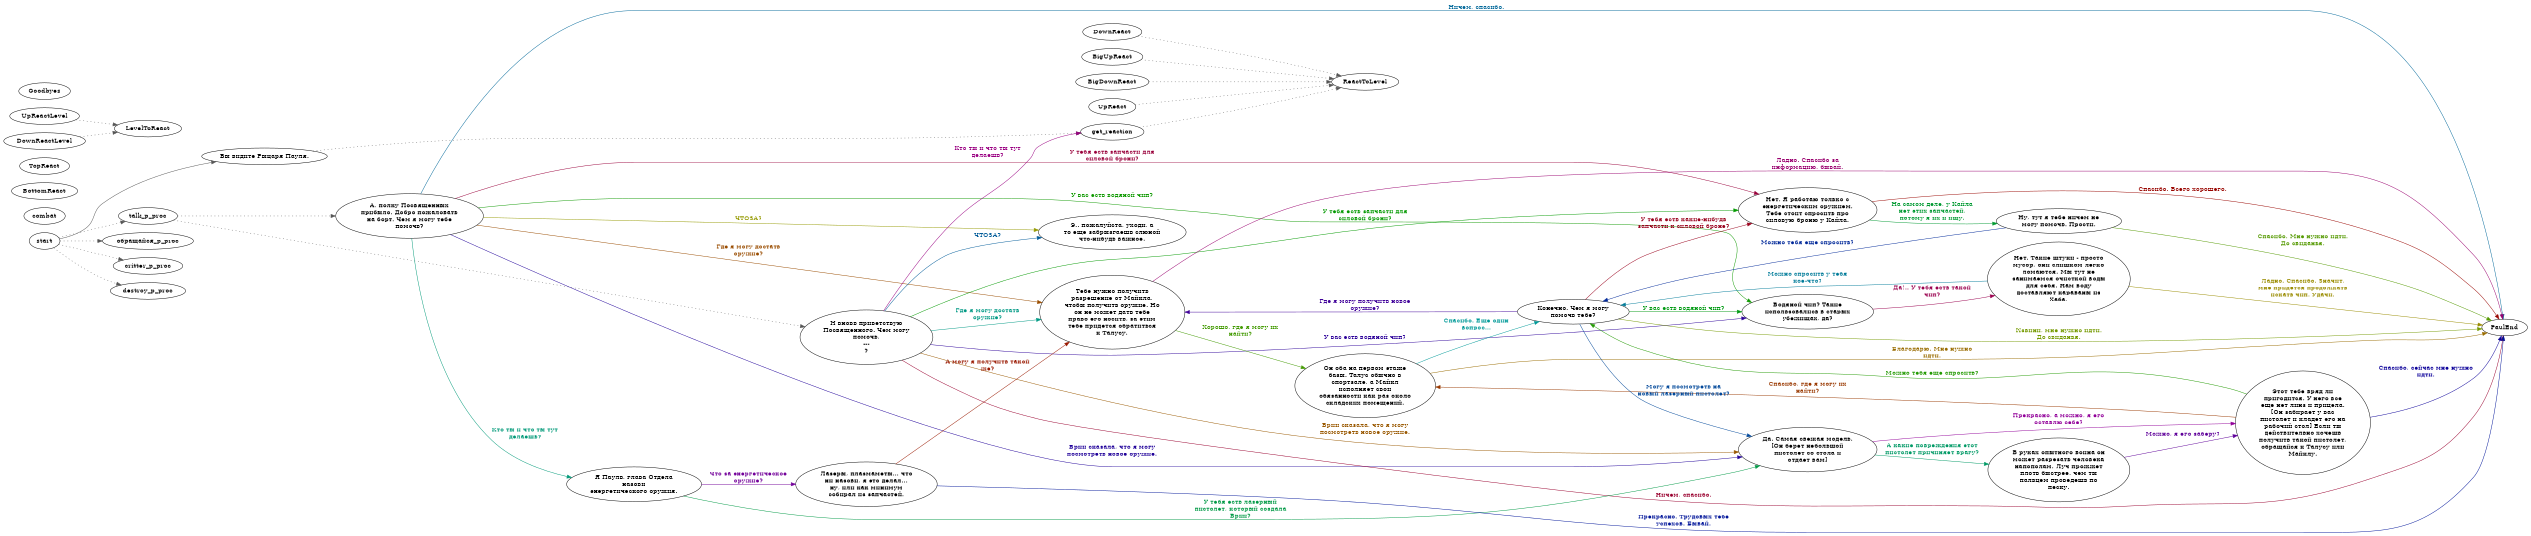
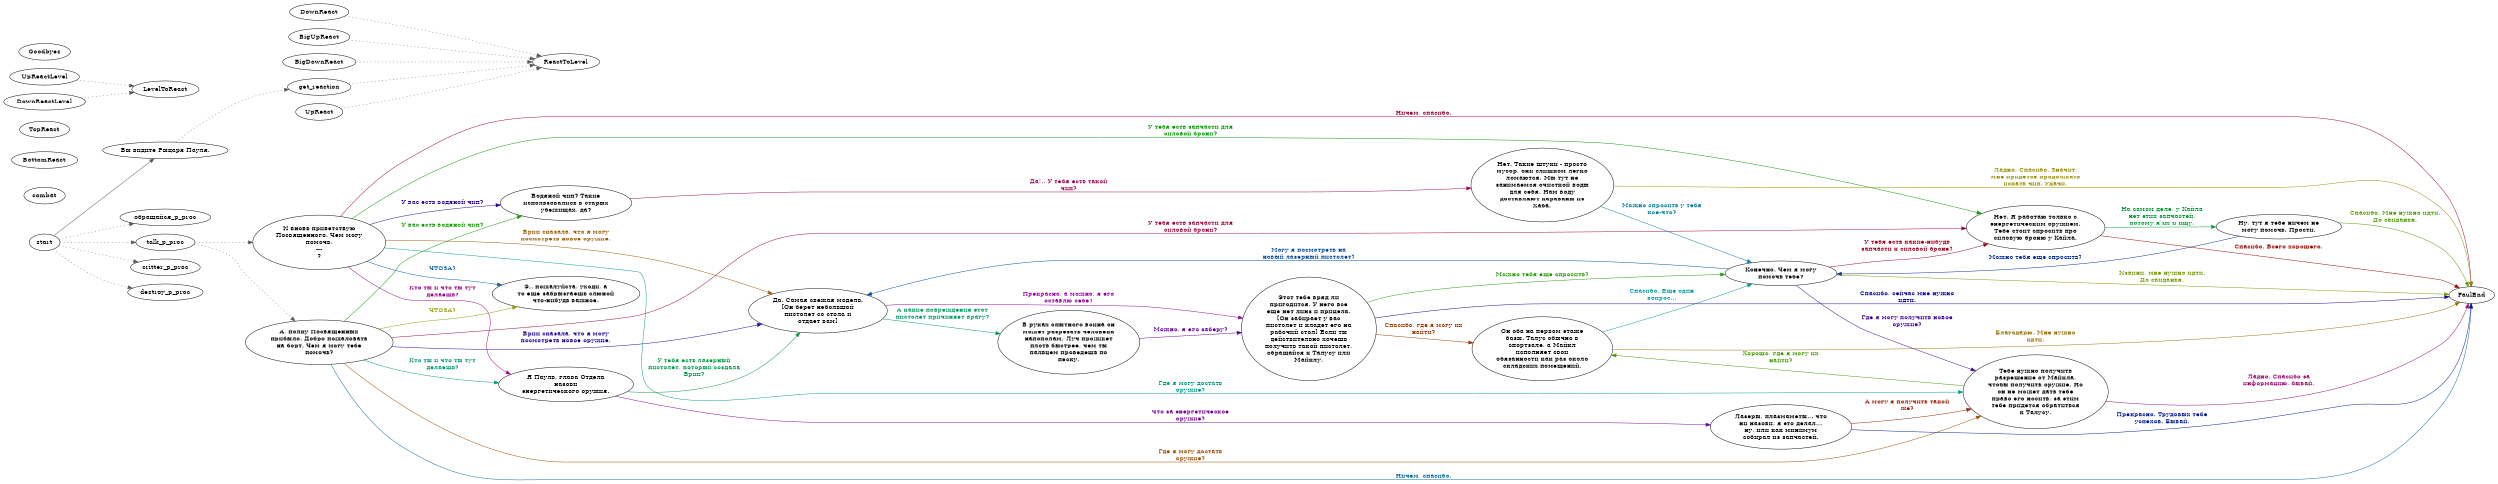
(969, 208) -> (450, 300)
(1683, 312) -> none
